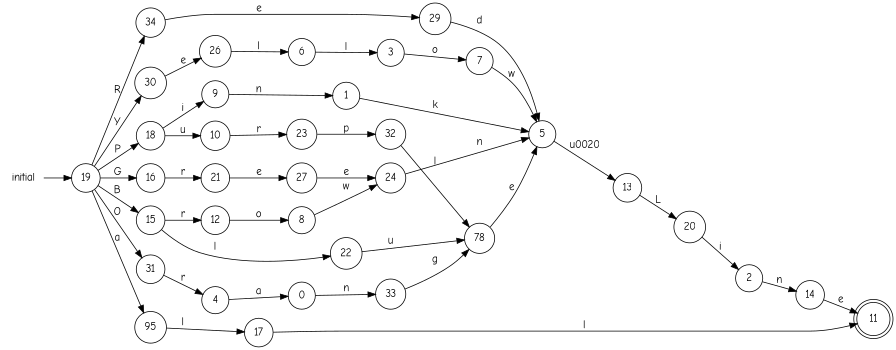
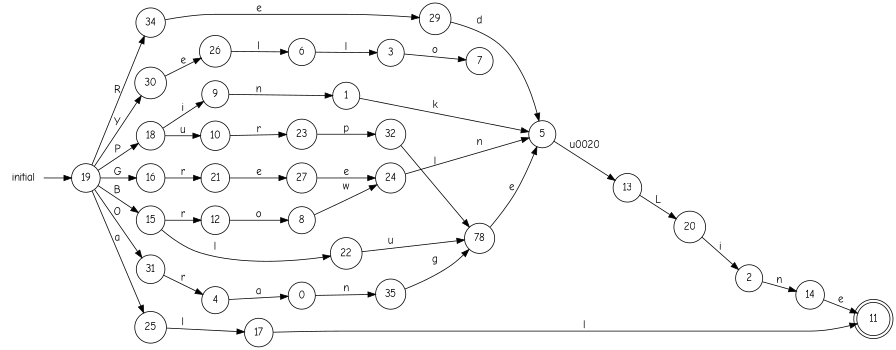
(516, 88) -> none
(391, 294) -> (391, 294)
(151, 327) -> (151, 327)
